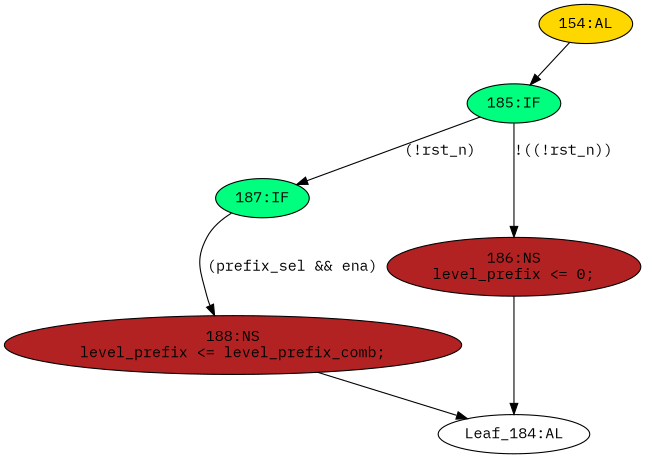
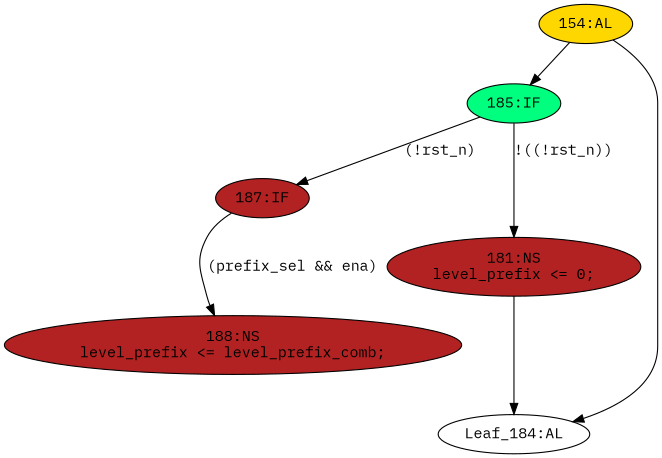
(262, 198) -> (262, 198)
(514, 267) -> (514, 267)
(387, 394) -> (658, 240)
